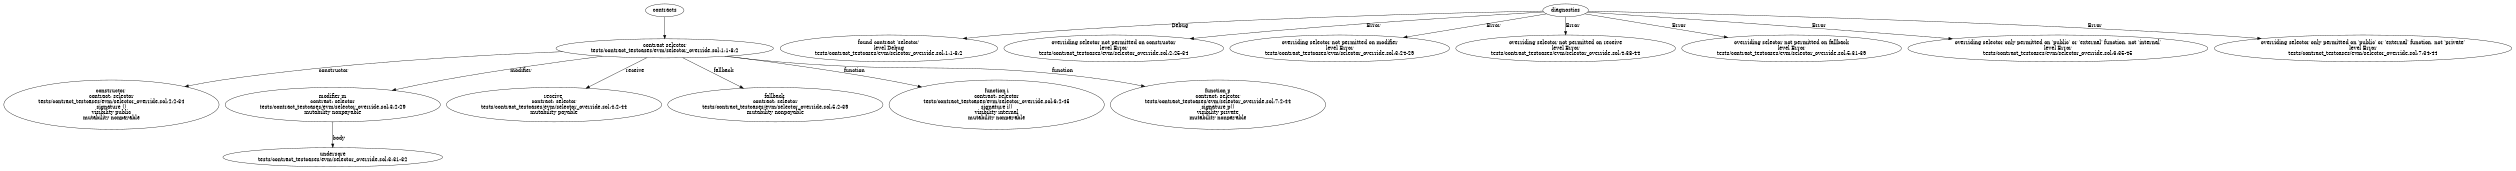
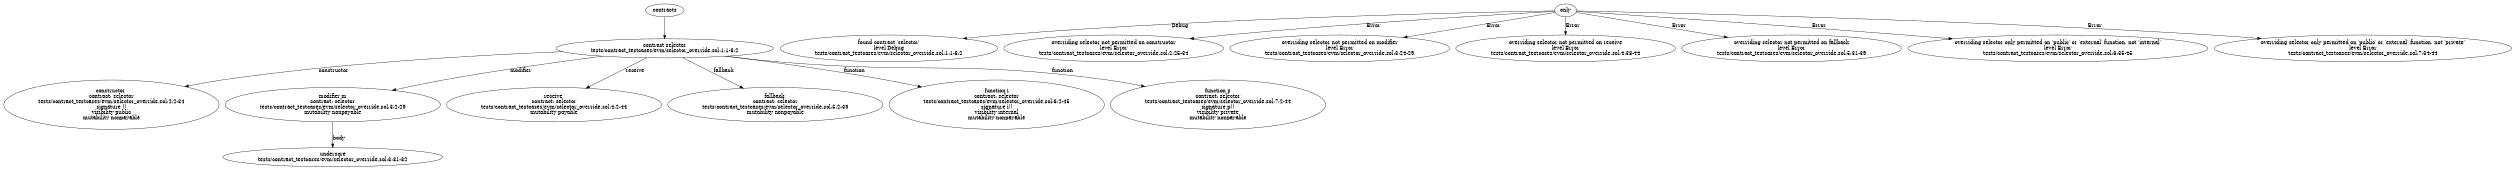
(1566, 10) -> (1566, 10)
